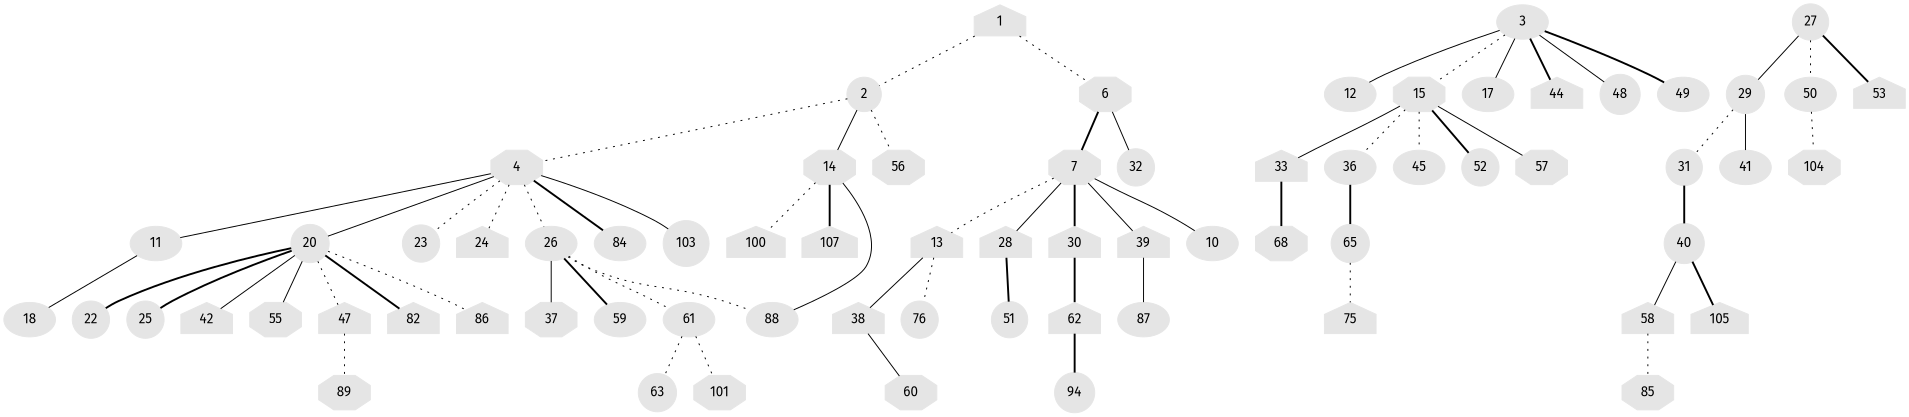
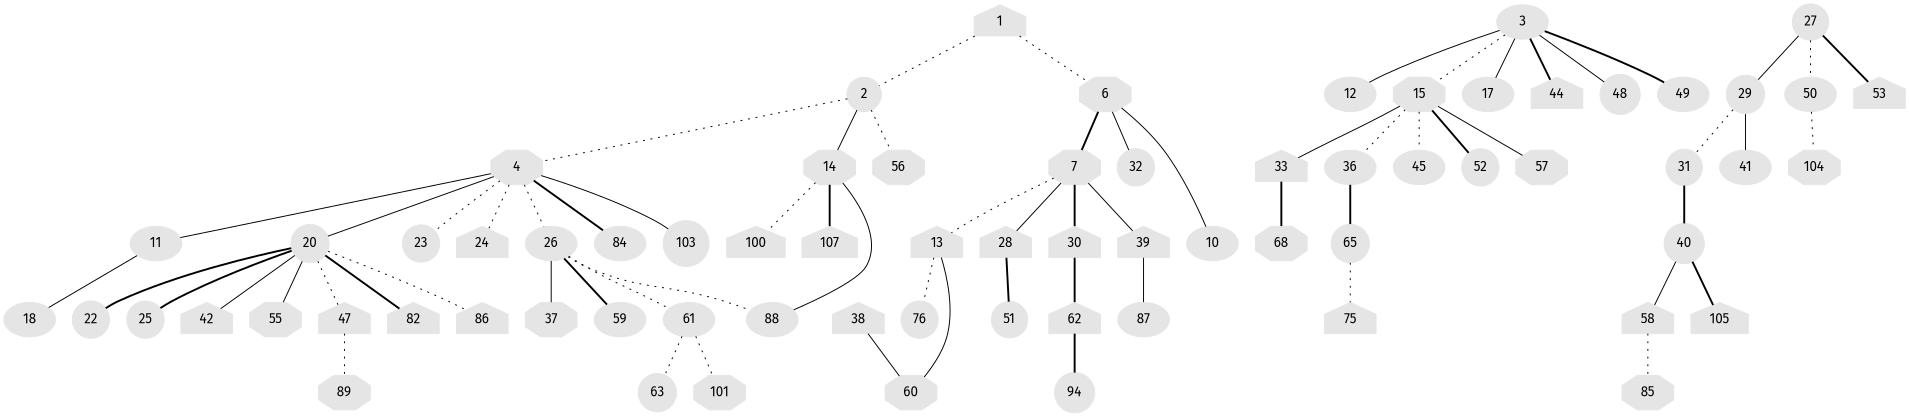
(1145, 203) -> (1172, 162)
(896, 283) -> (950, 320)
